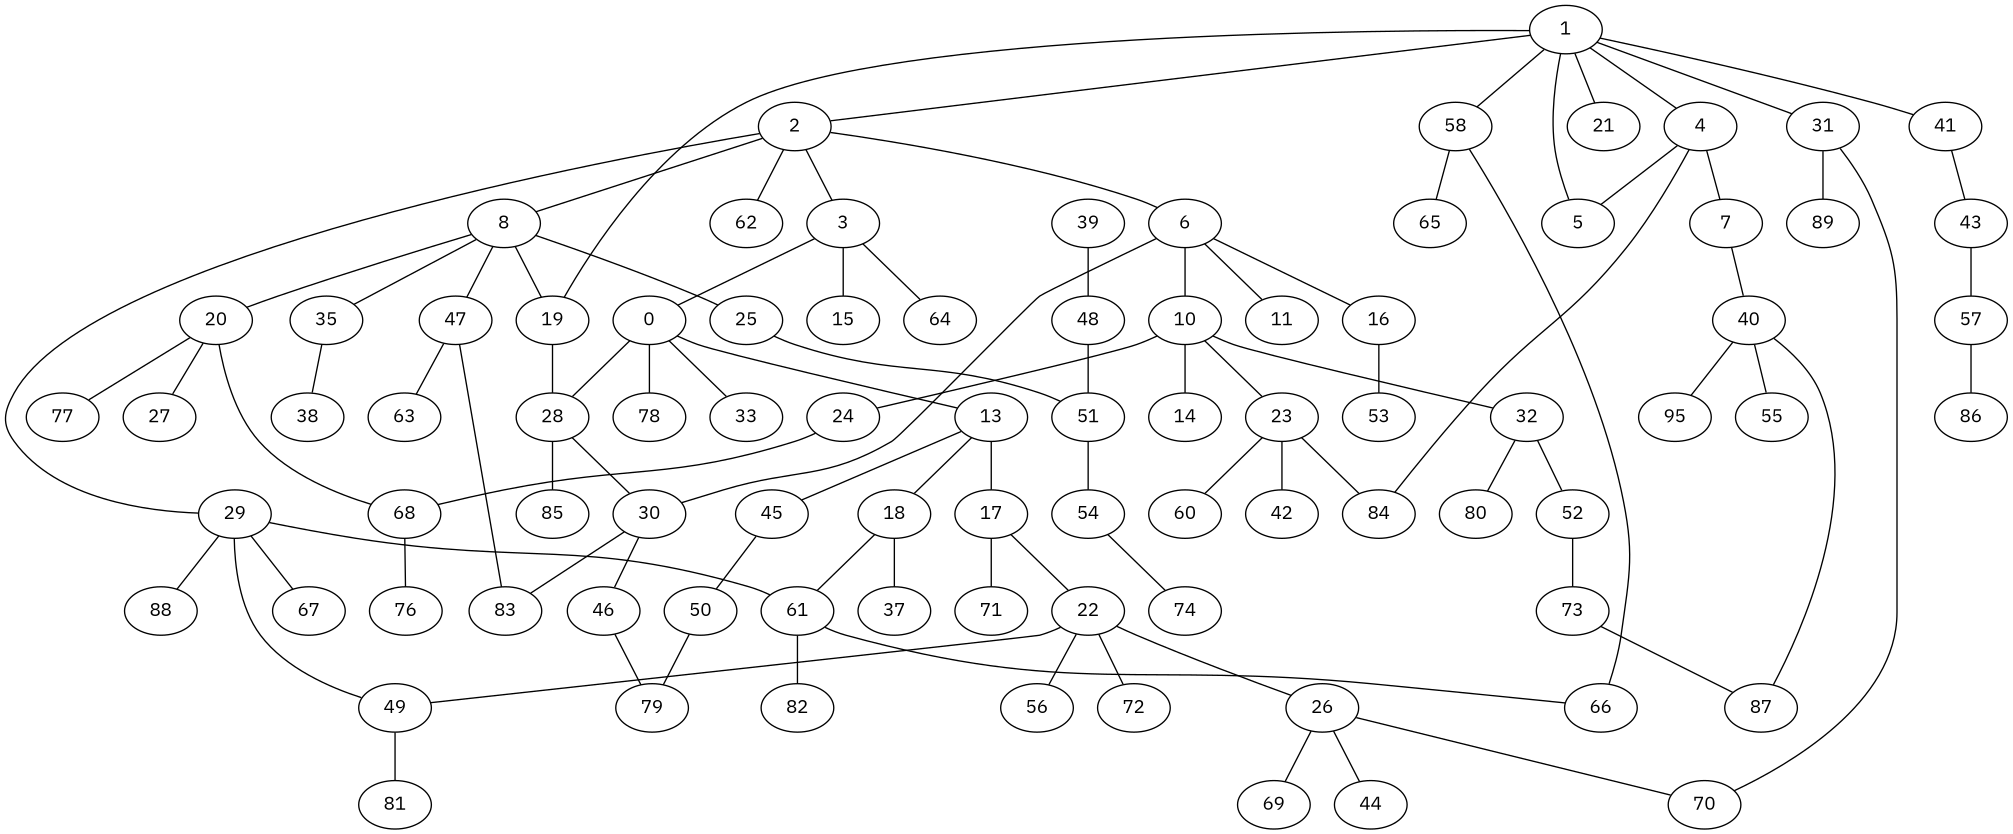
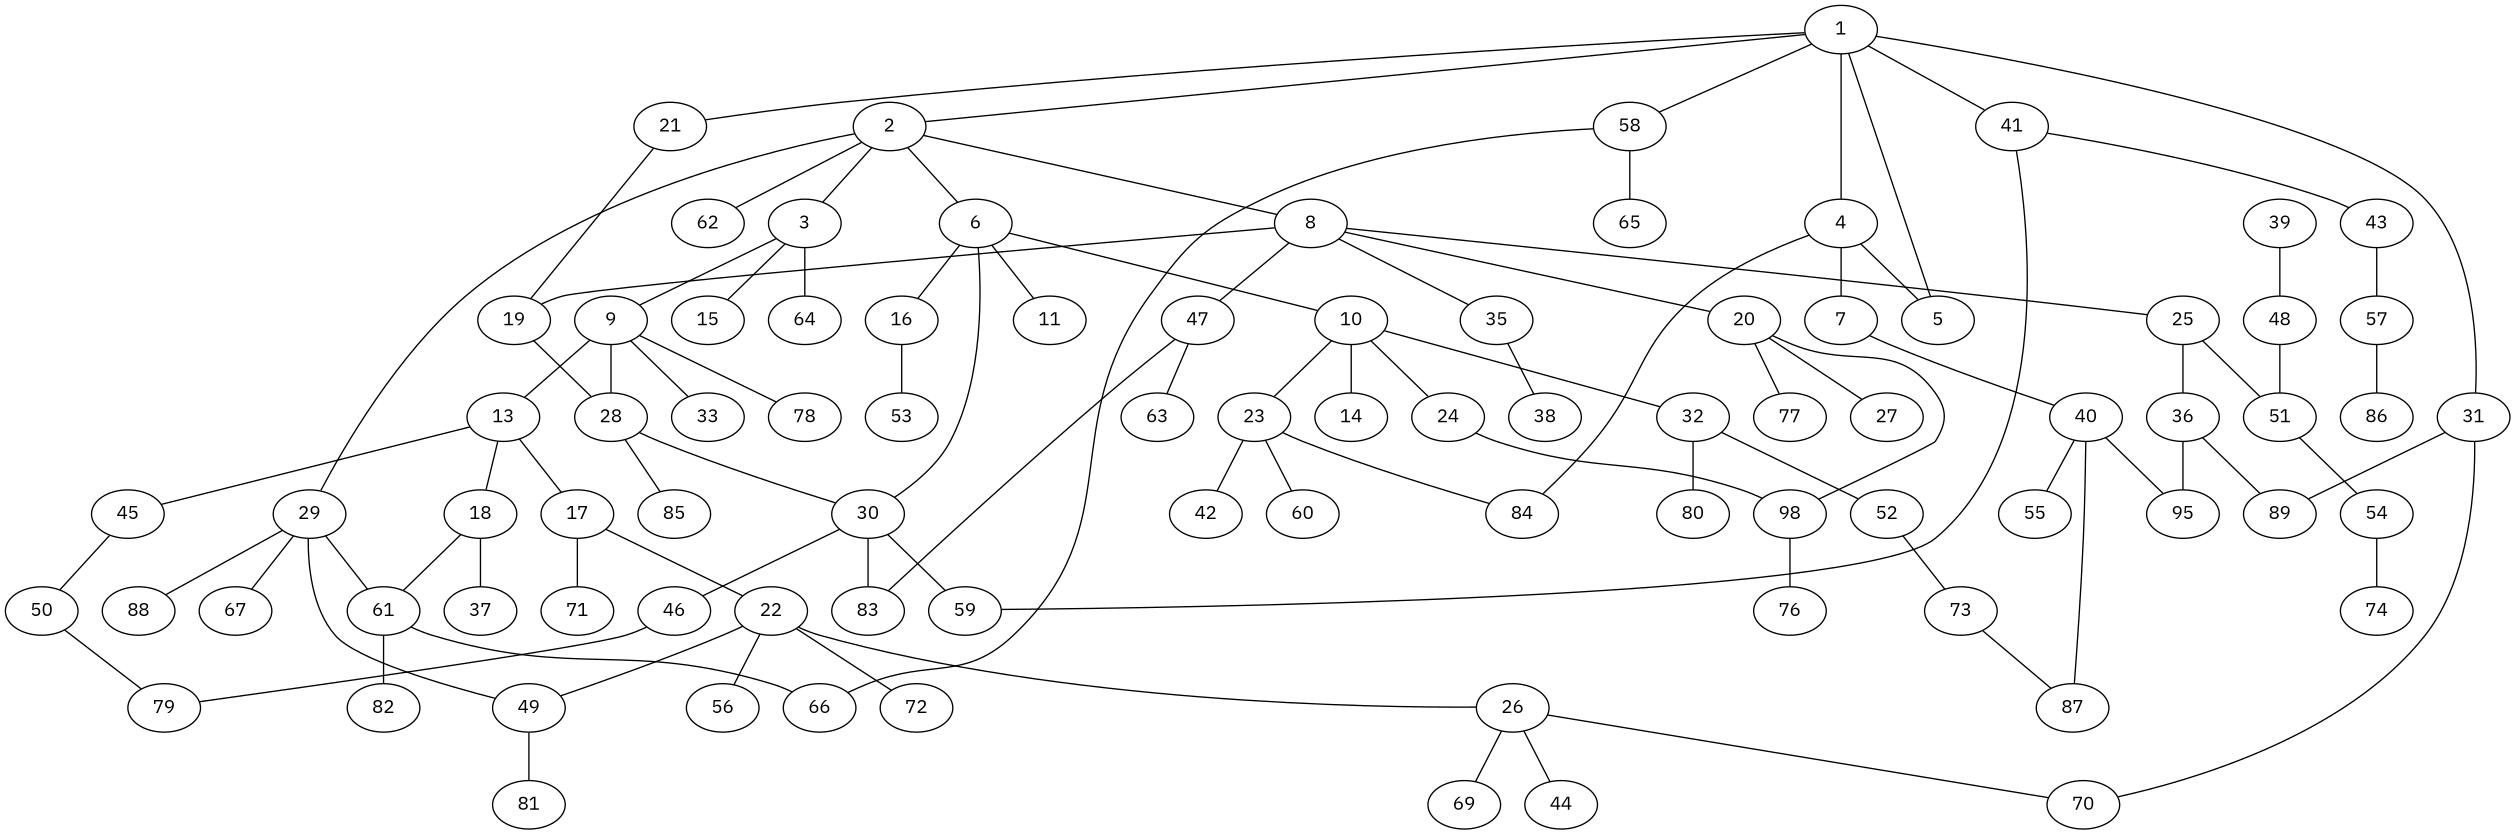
(1000, 51) -> (586, 231)
(649, 320) -> (611, 320)
none -> (2183, 417)
(404, 514) -> (1790, 514)
none -> (965, 611)
